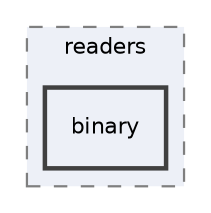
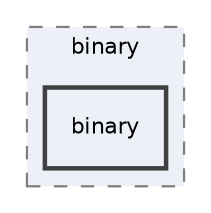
(105, 48) -> (105, 48)
